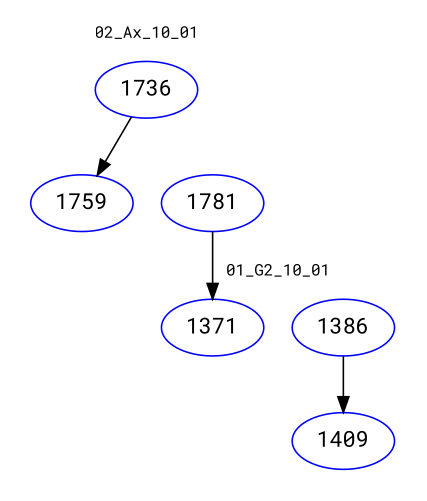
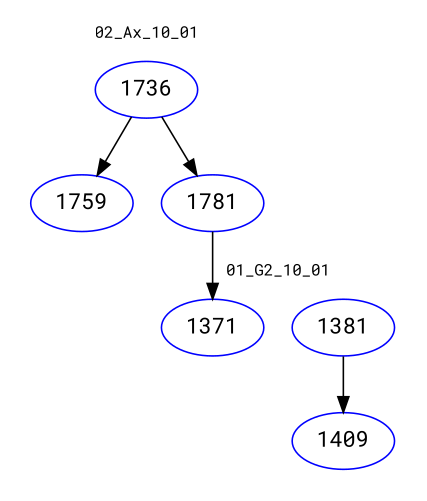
none -> (175, 139)
(343, 328) -> (343, 328)
